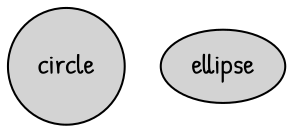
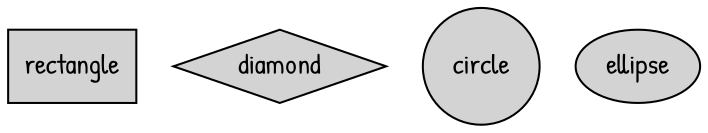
none -> (72, 66)
none -> (280, 66)
